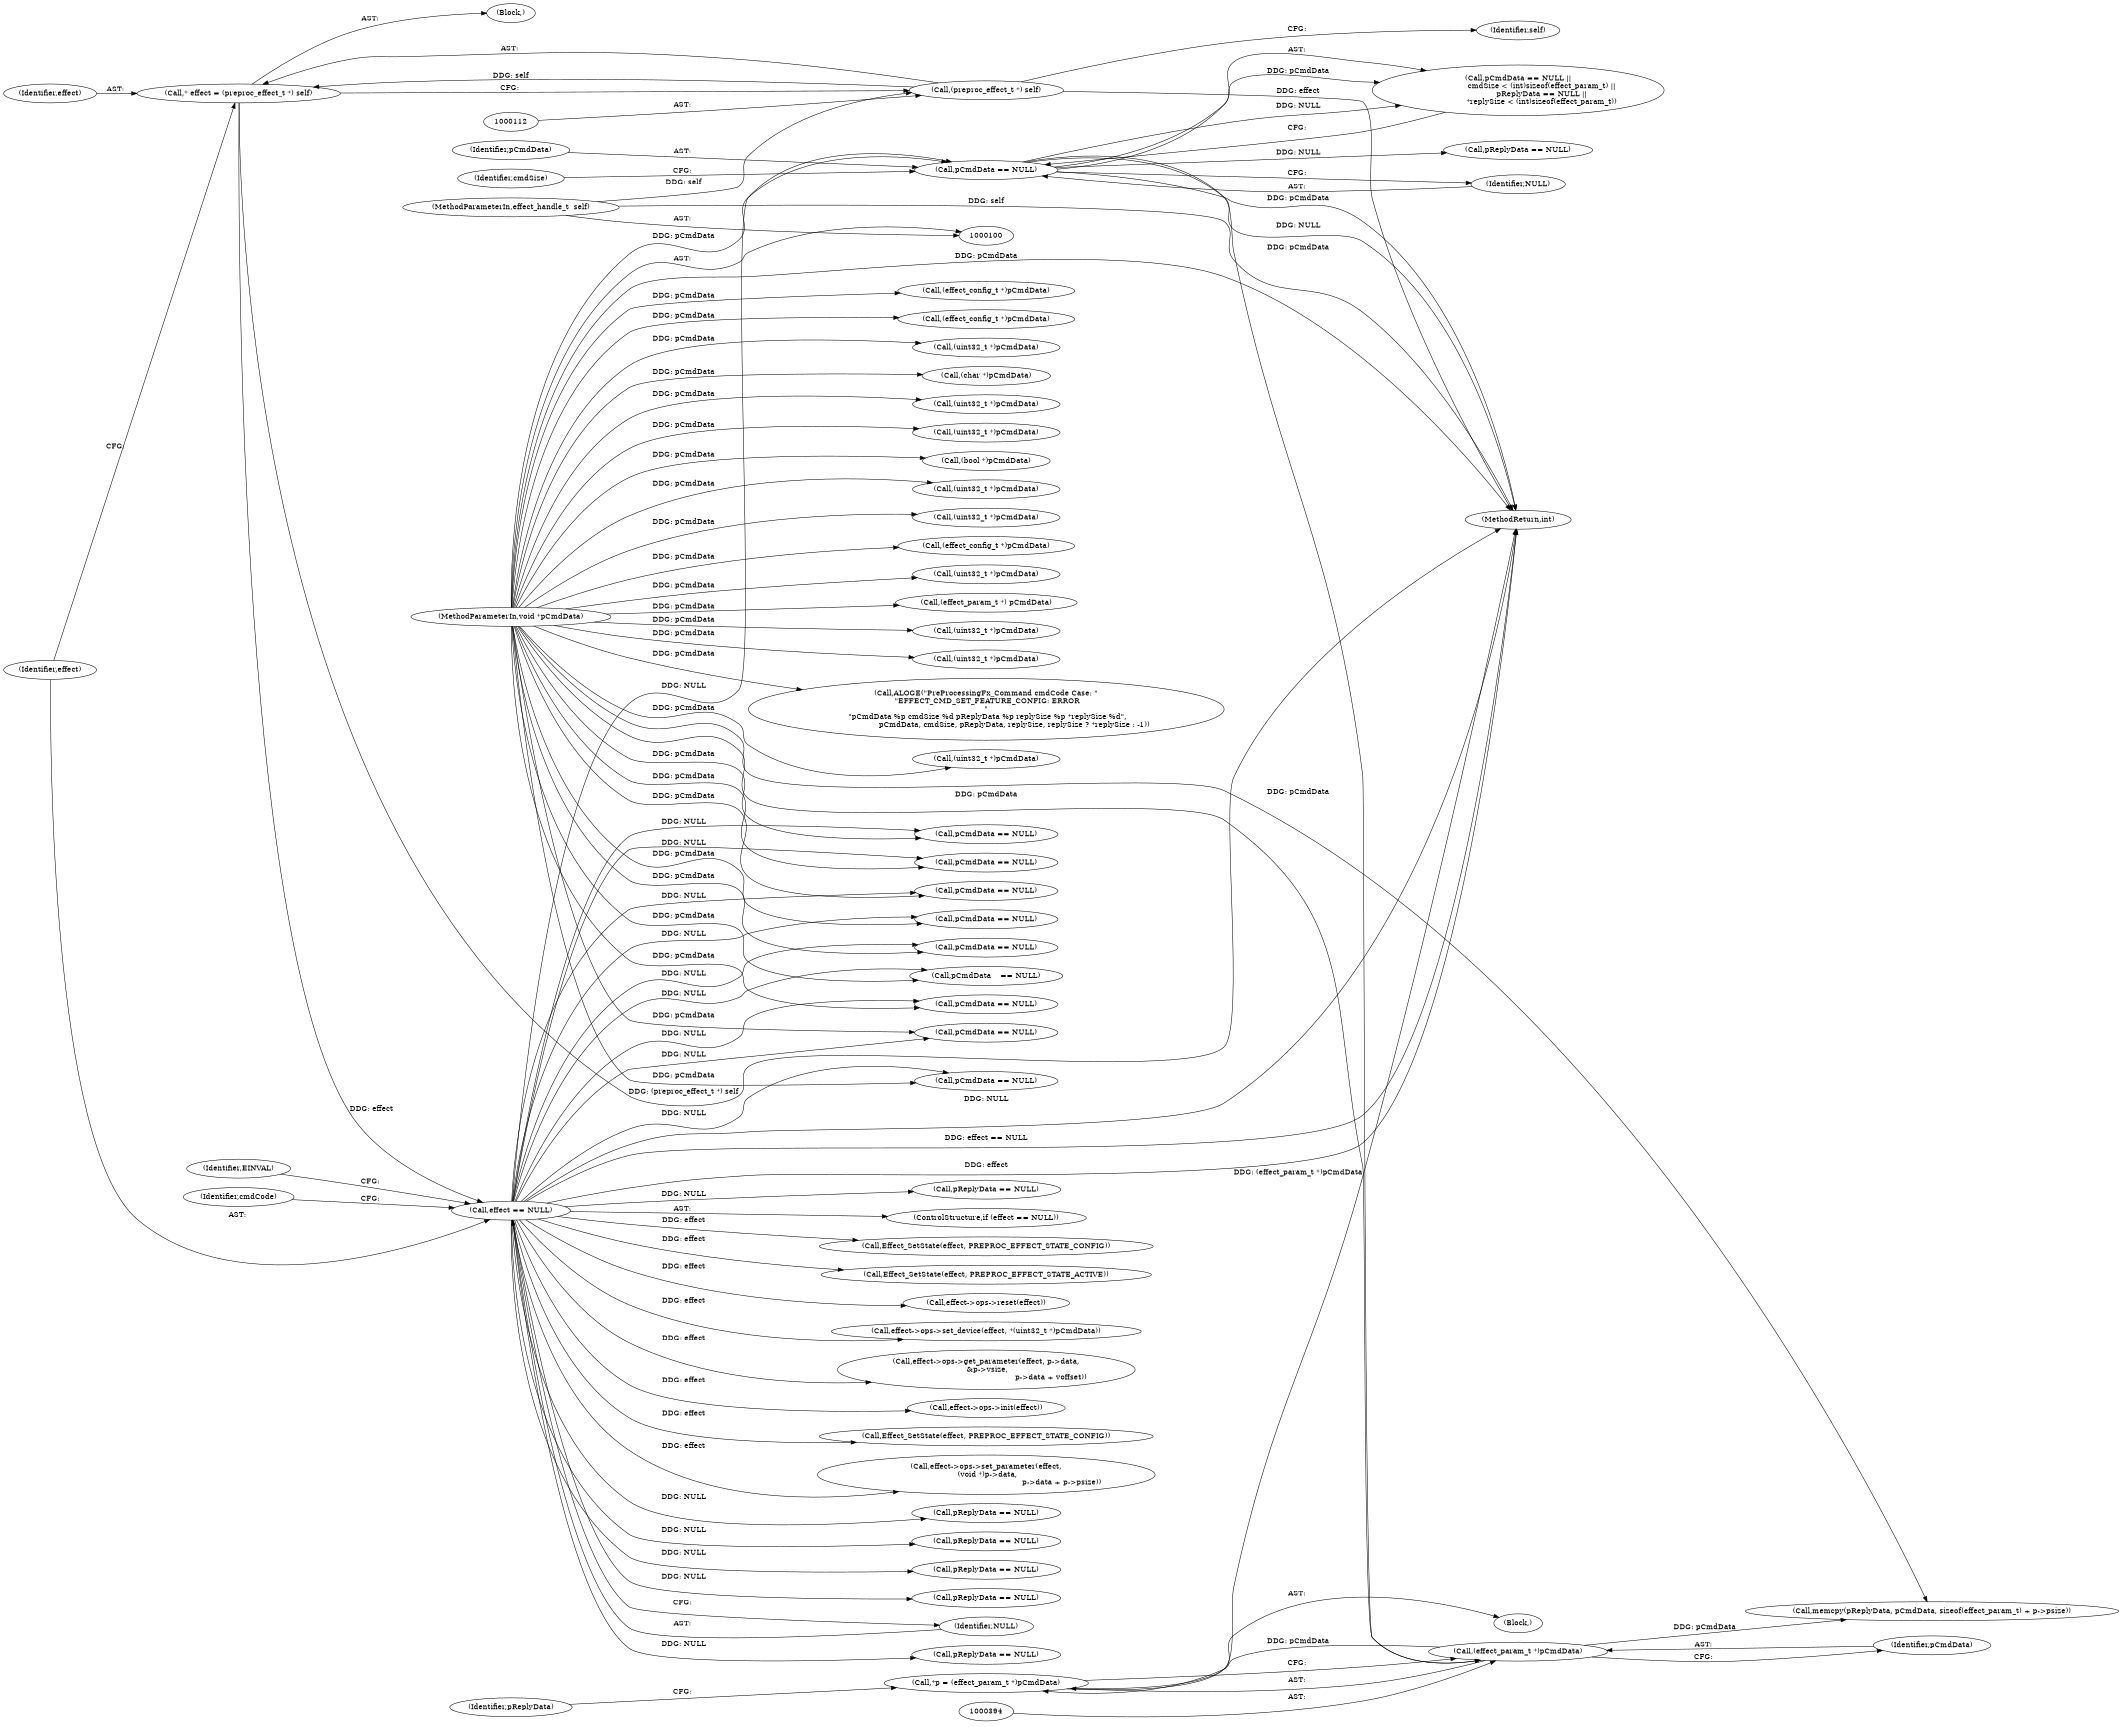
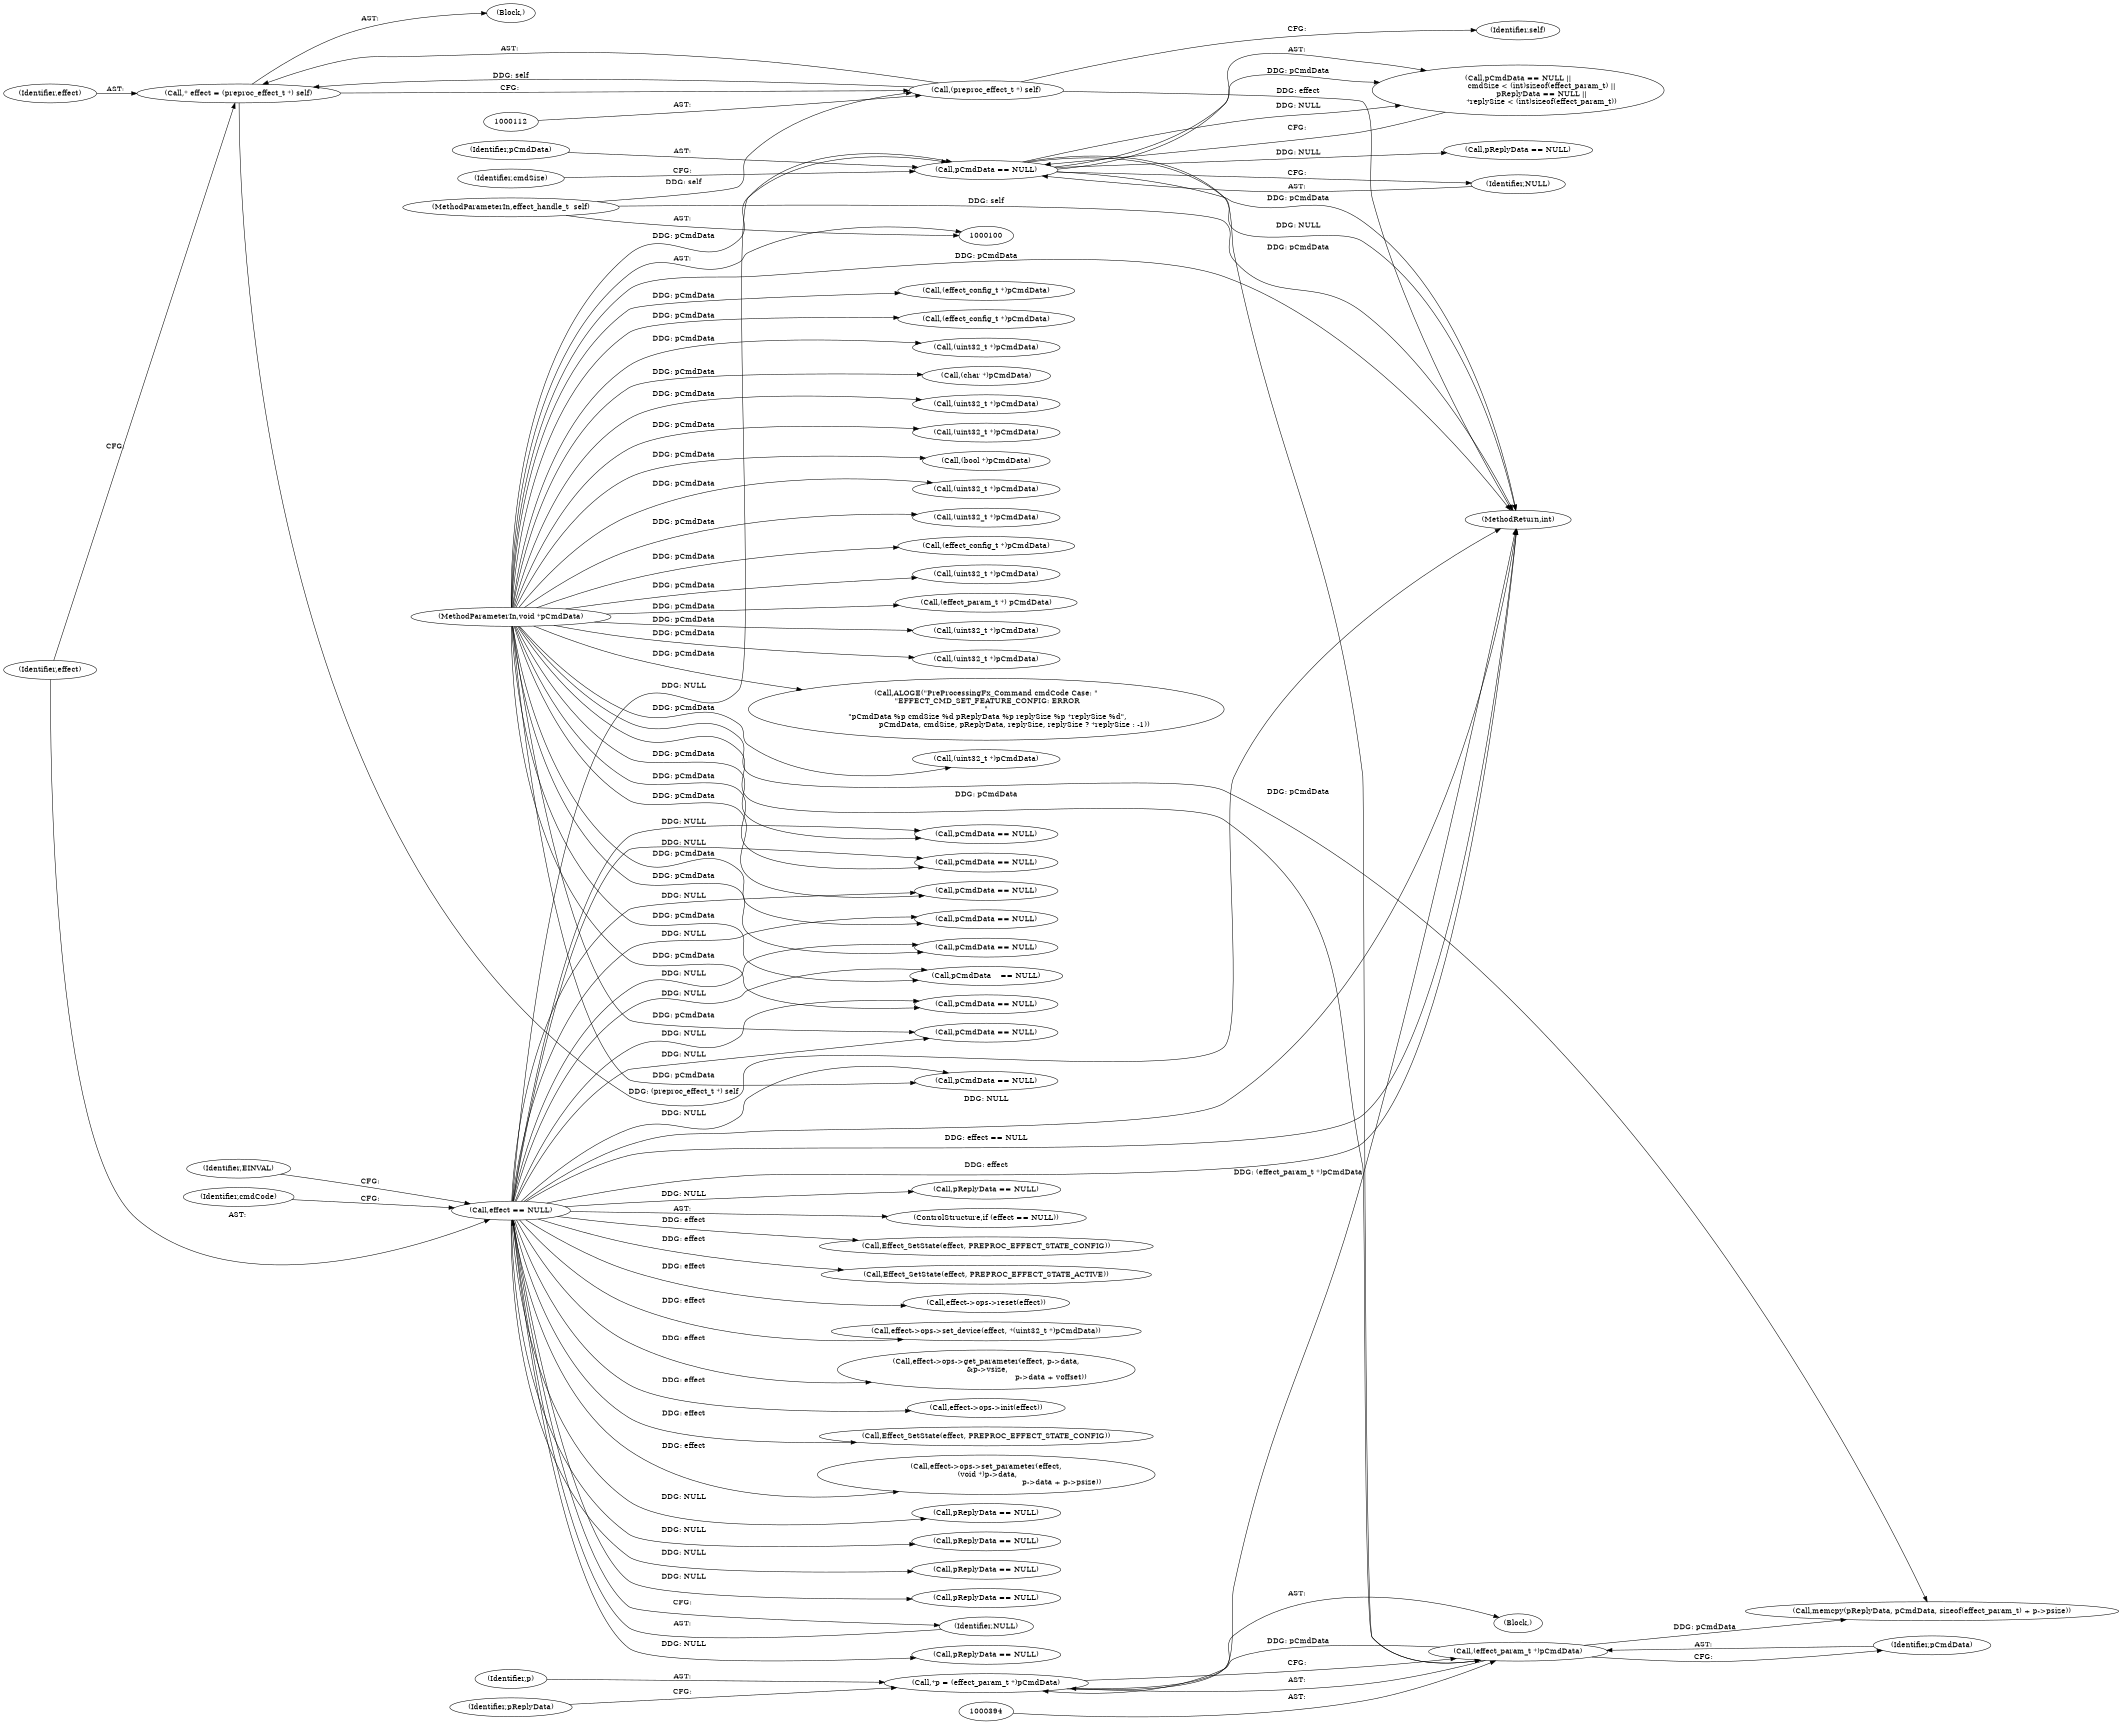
(260, 692) -> none
none -> (511, 1679)
